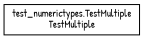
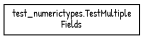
(72, 20) -> (72, 20)
